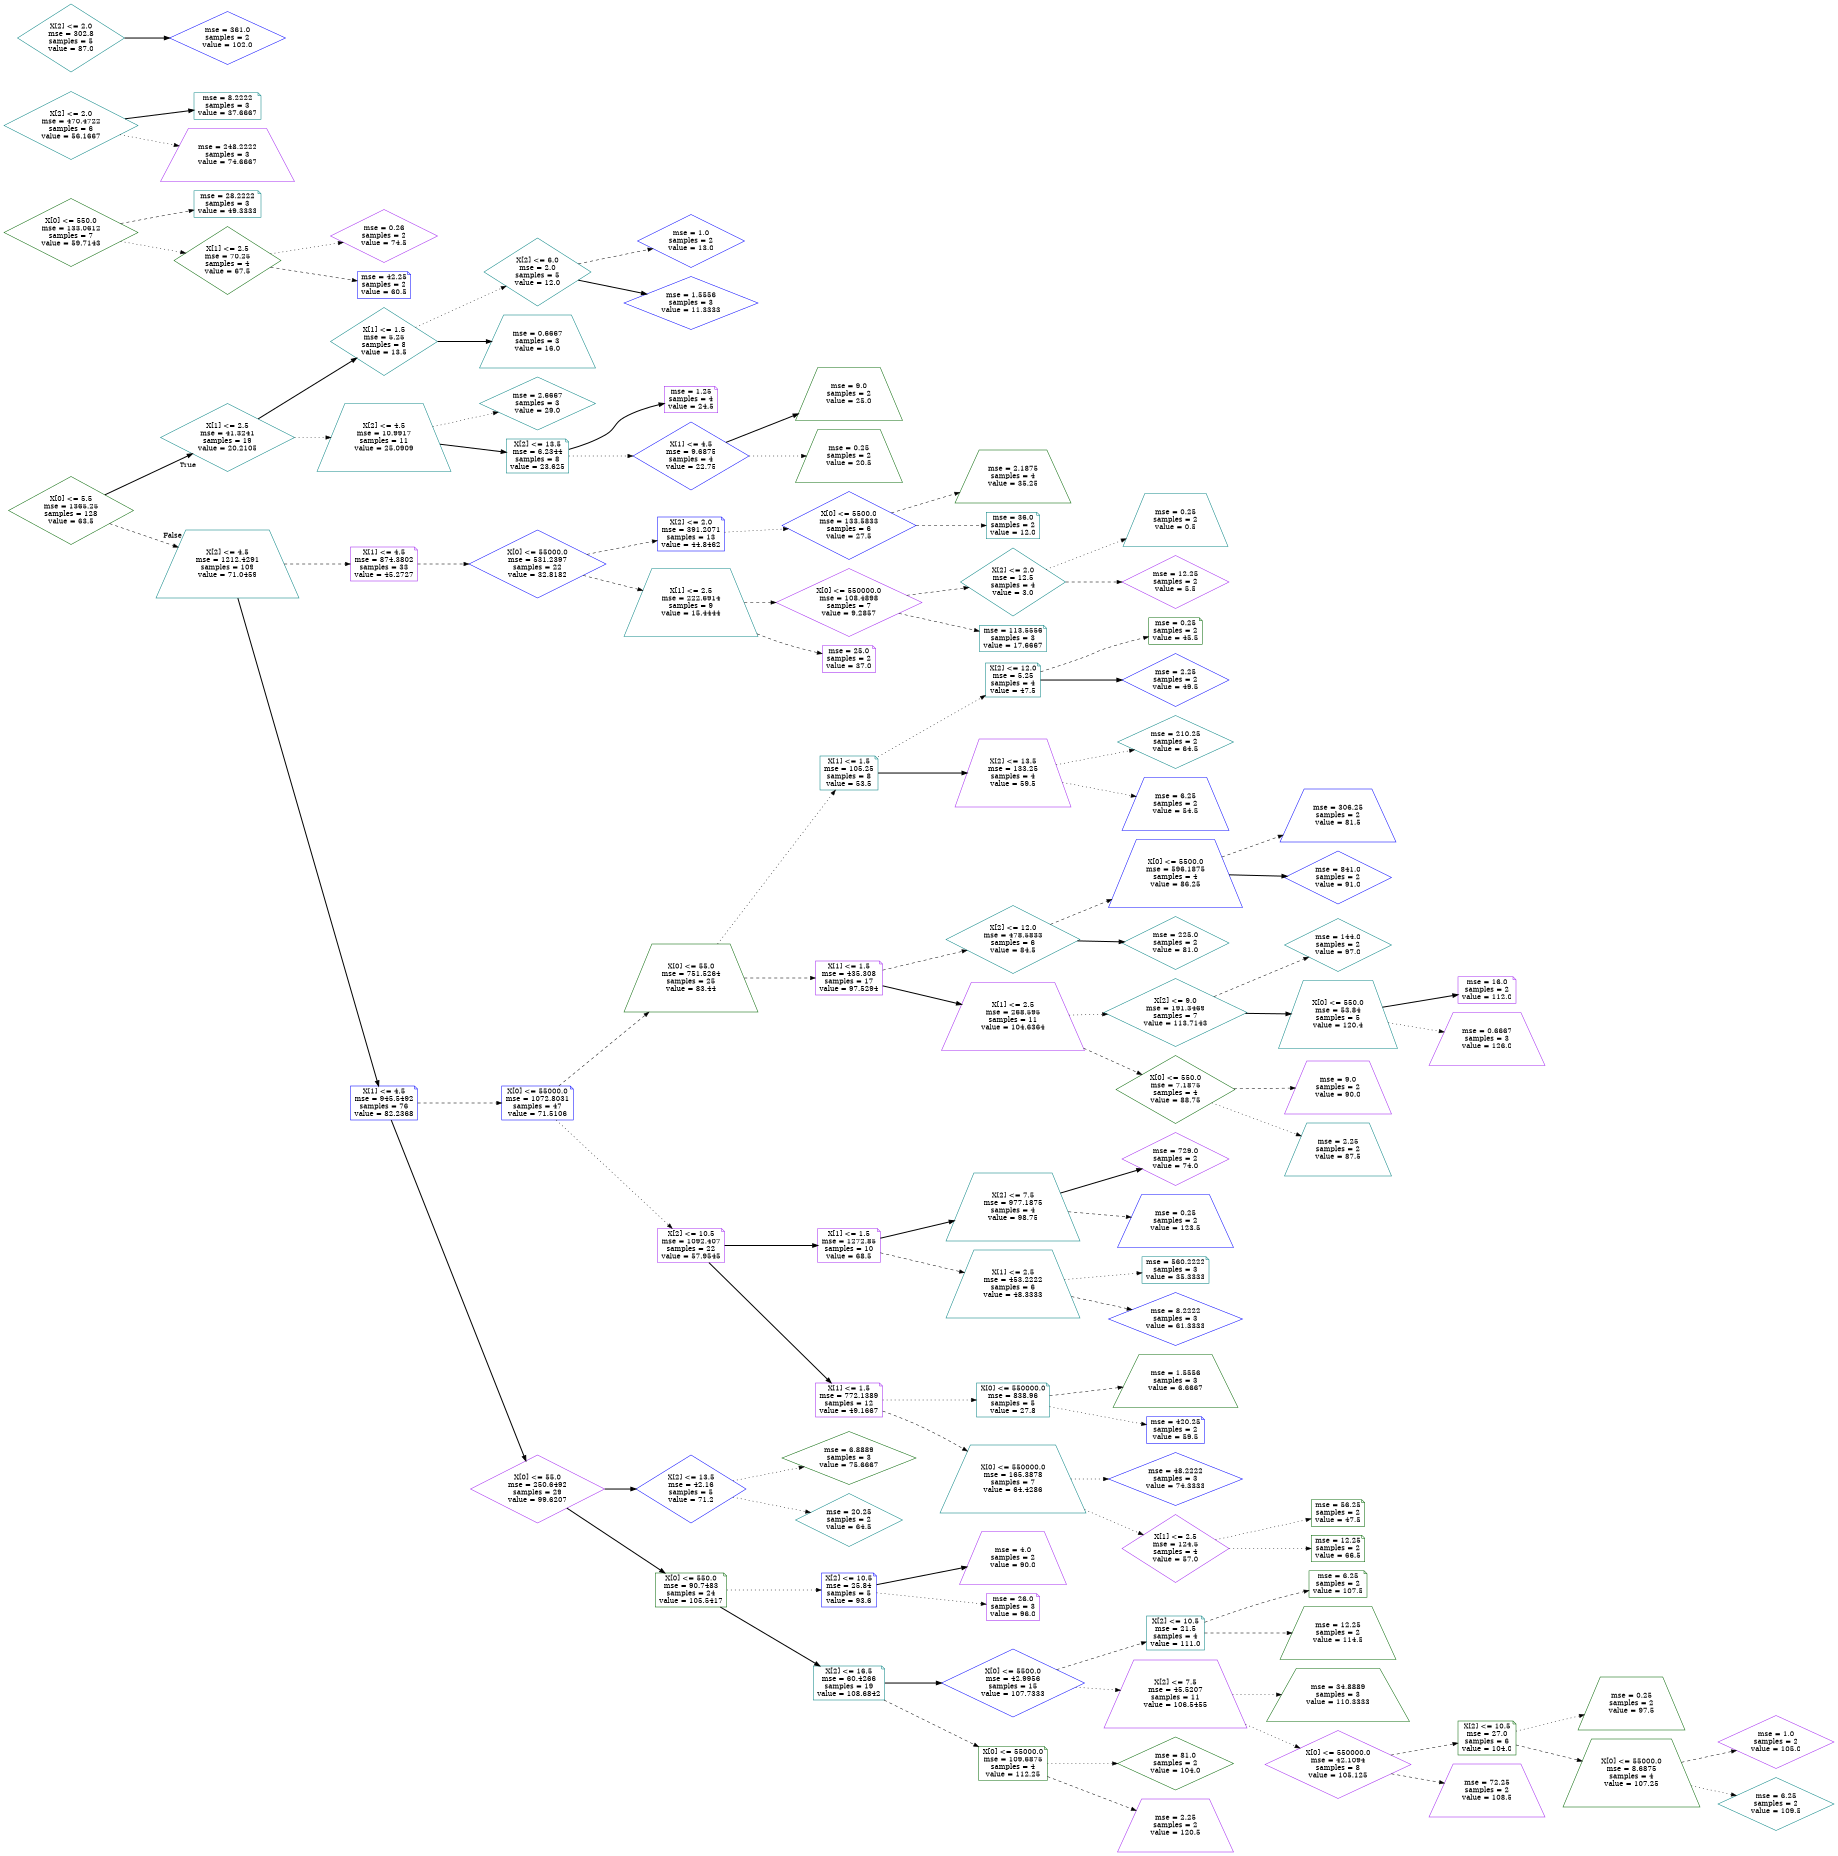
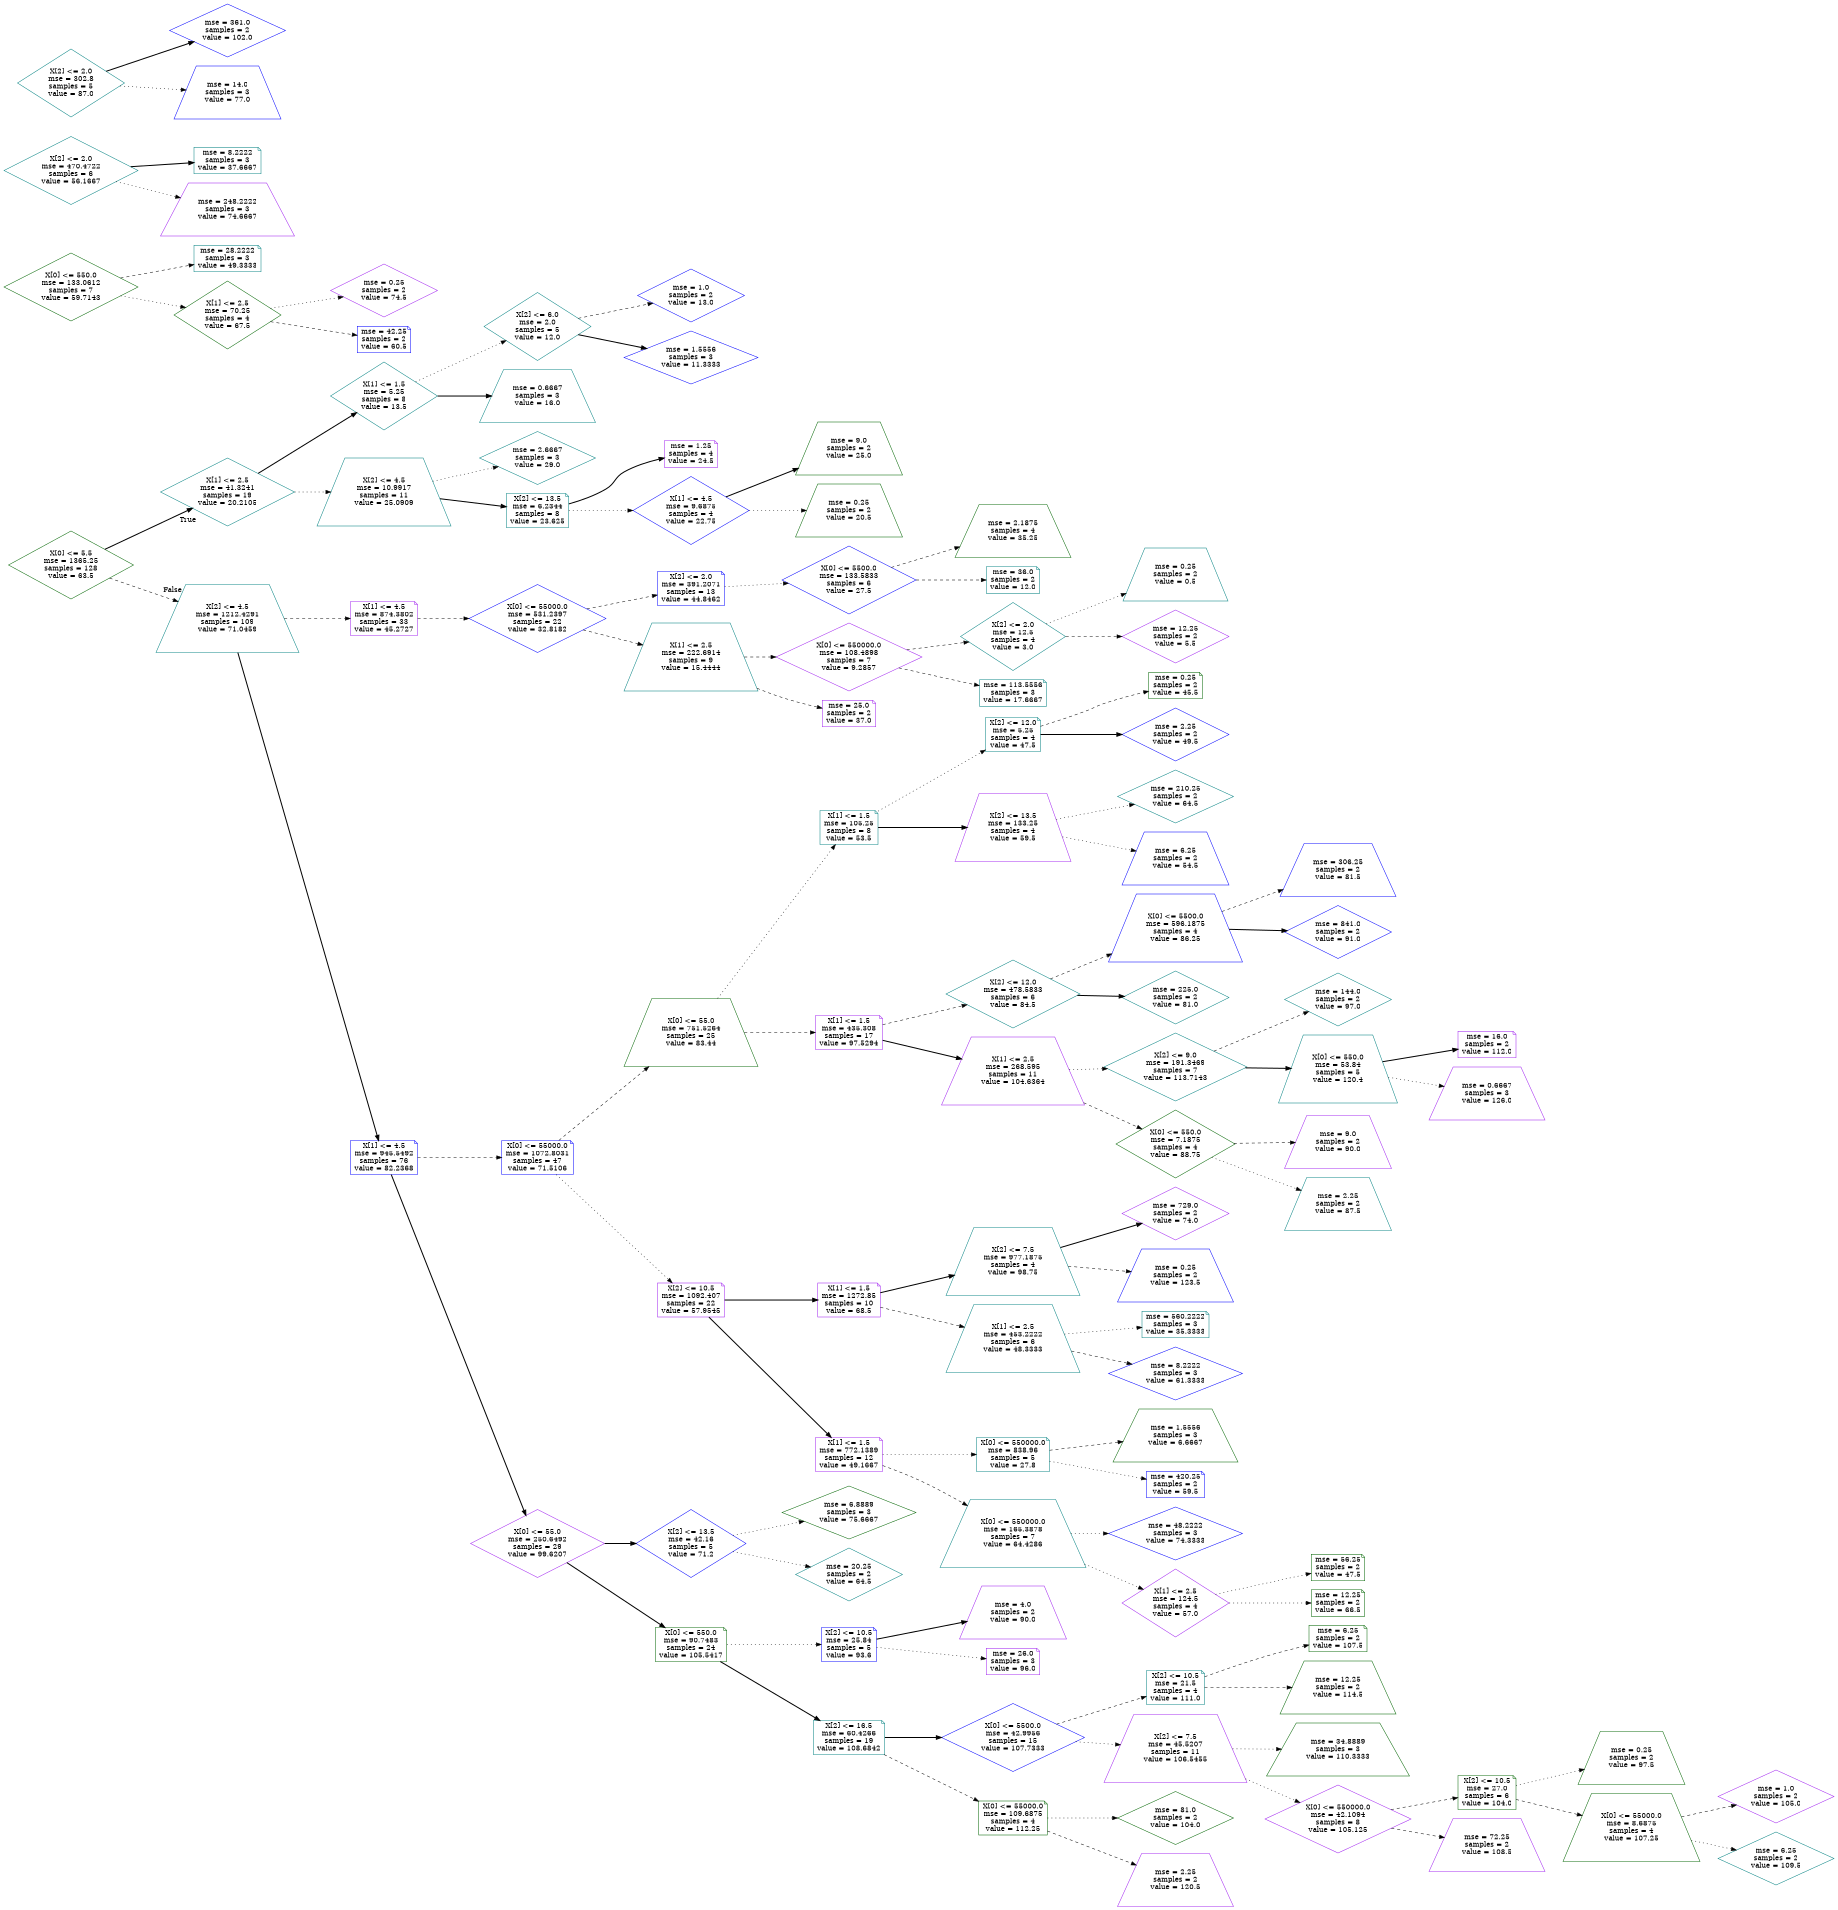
none -> (228, 92)
(384, 236) -> (384, 290)
